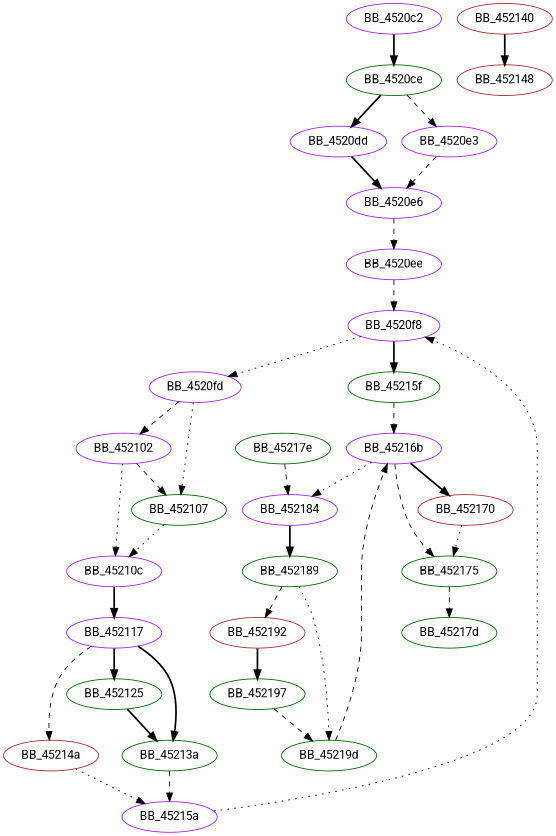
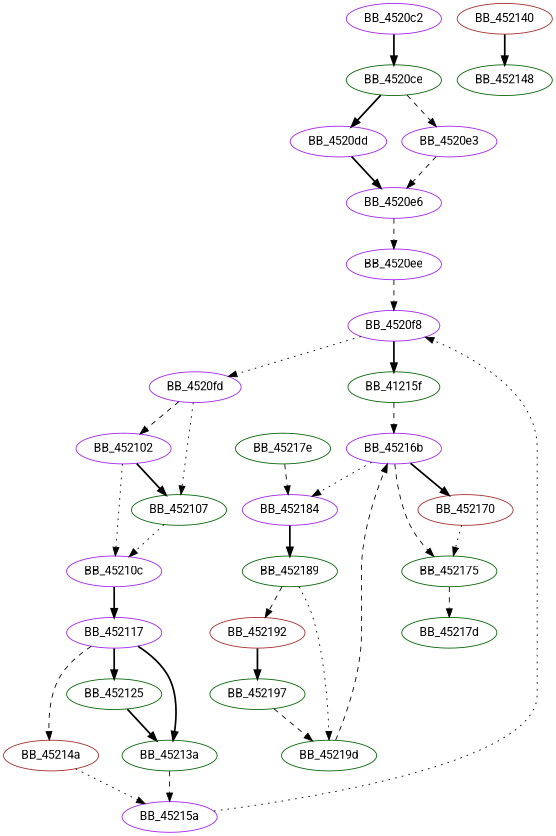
(505, 80) -> (505, 80)
(394, 387) -> (394, 387)
(148, 476) -> (148, 476)
